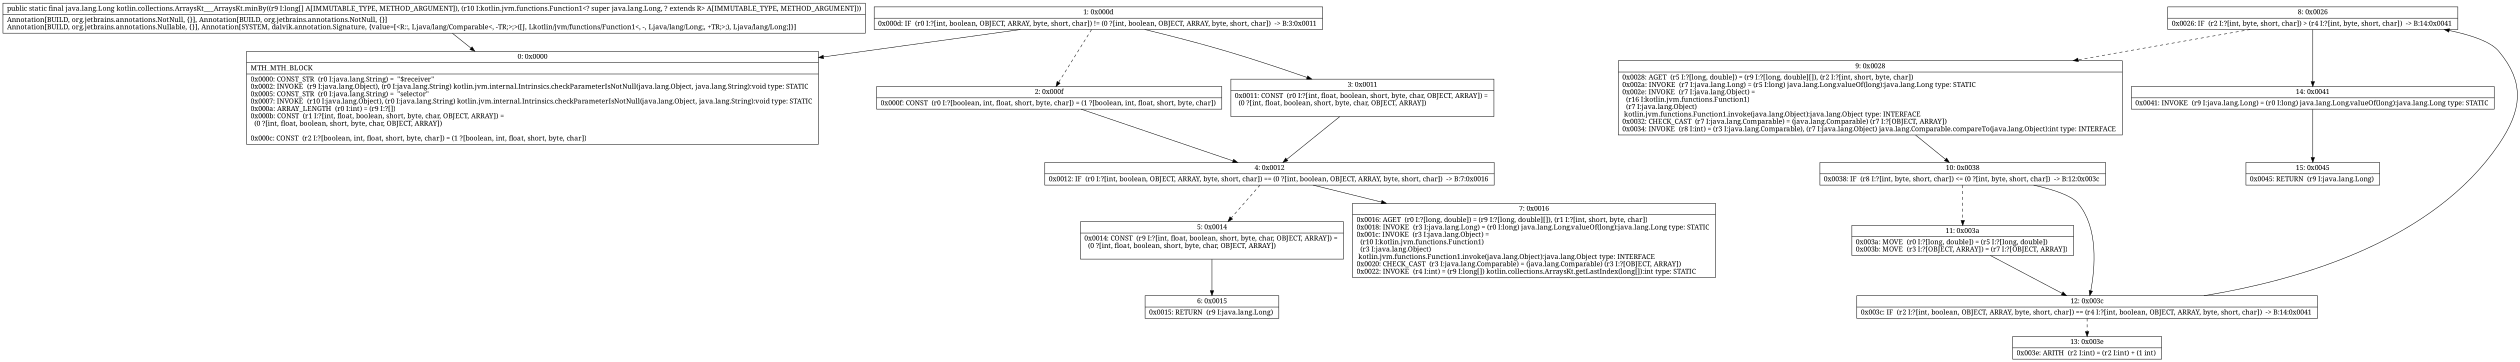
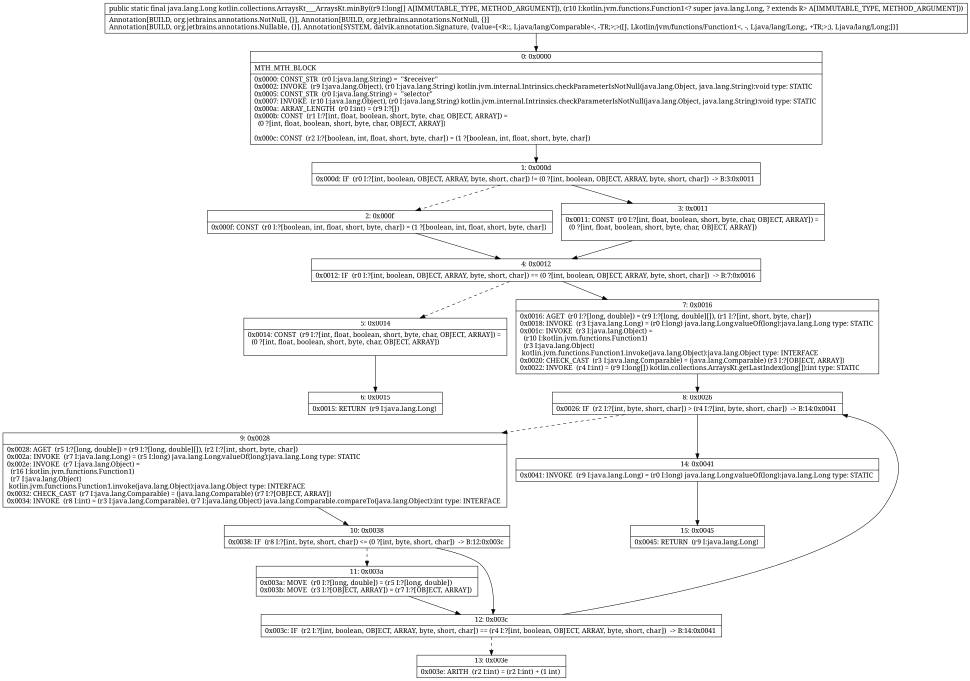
(922, 43) -> (536, 151)
none -> (697, 380)
